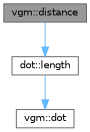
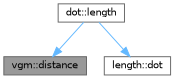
(45, 35) -> (71, 36)
(45, 119) -> (137, 66)
